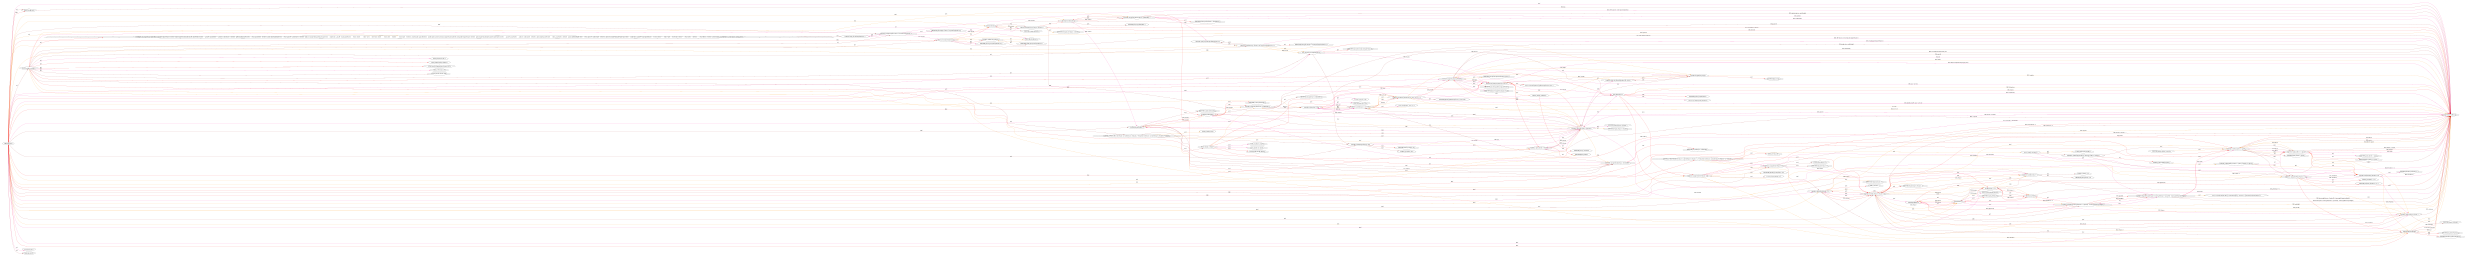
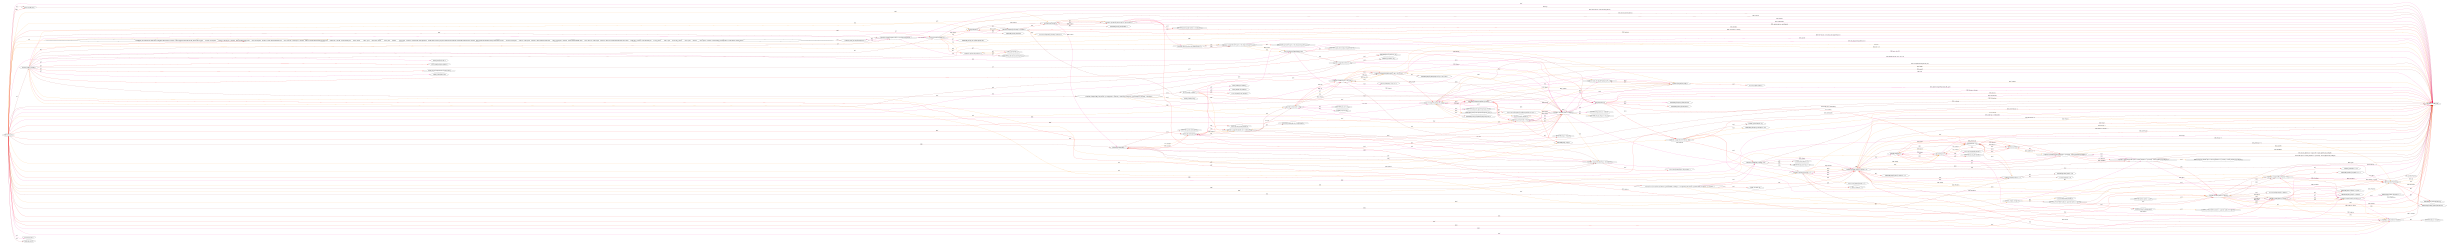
(946, 31) -> none
(439, 74) -> none
